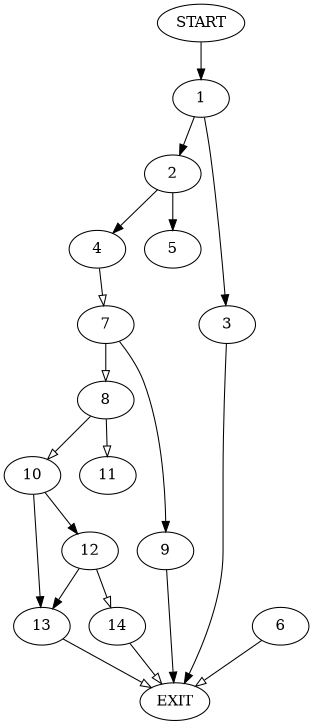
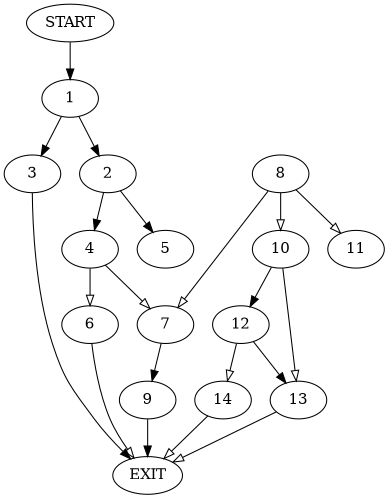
none -> (90, 282)
(106, 357) -> (226, 245)
(37, 545) -> (289, 319)
